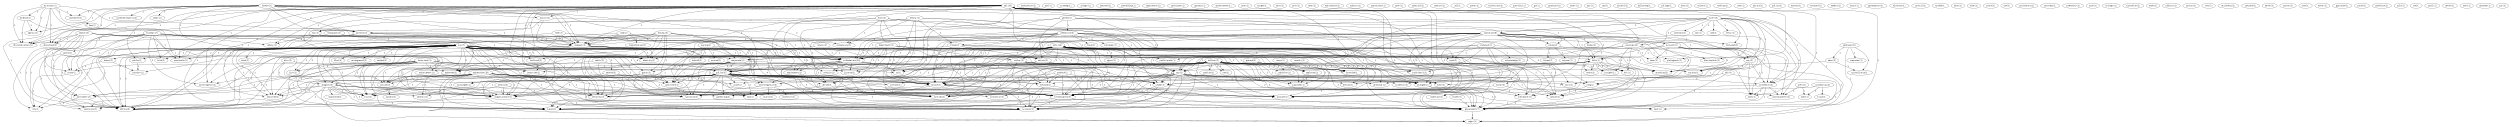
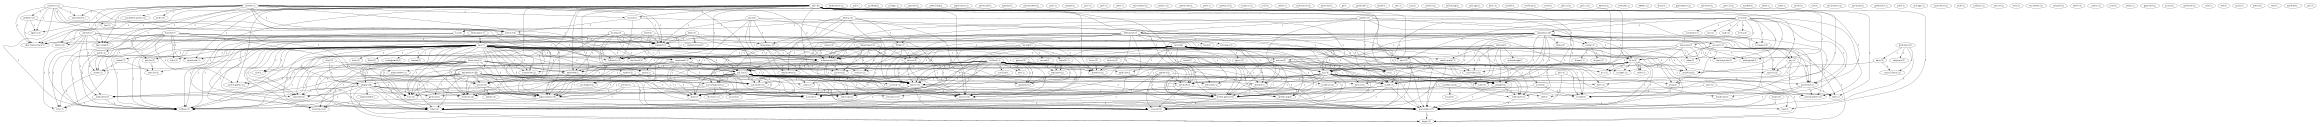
none -> (723, 65)
